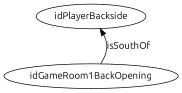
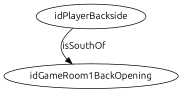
(107, 50) -> (62, 43)
